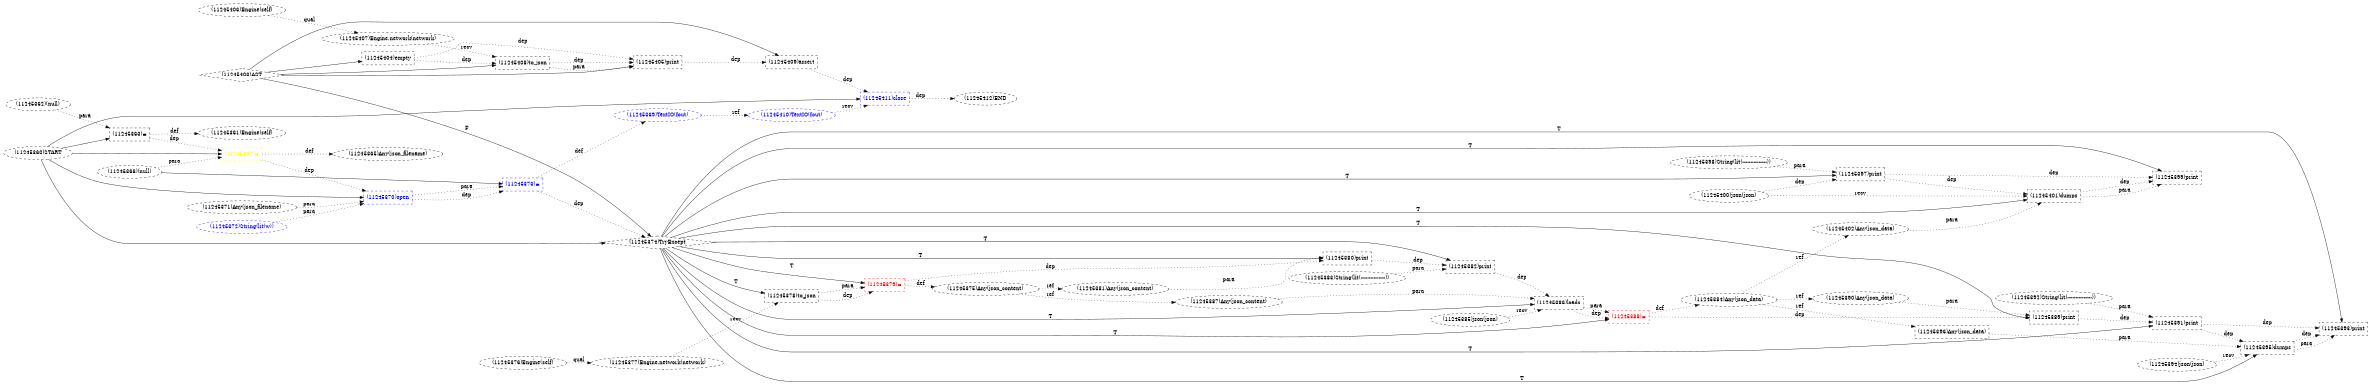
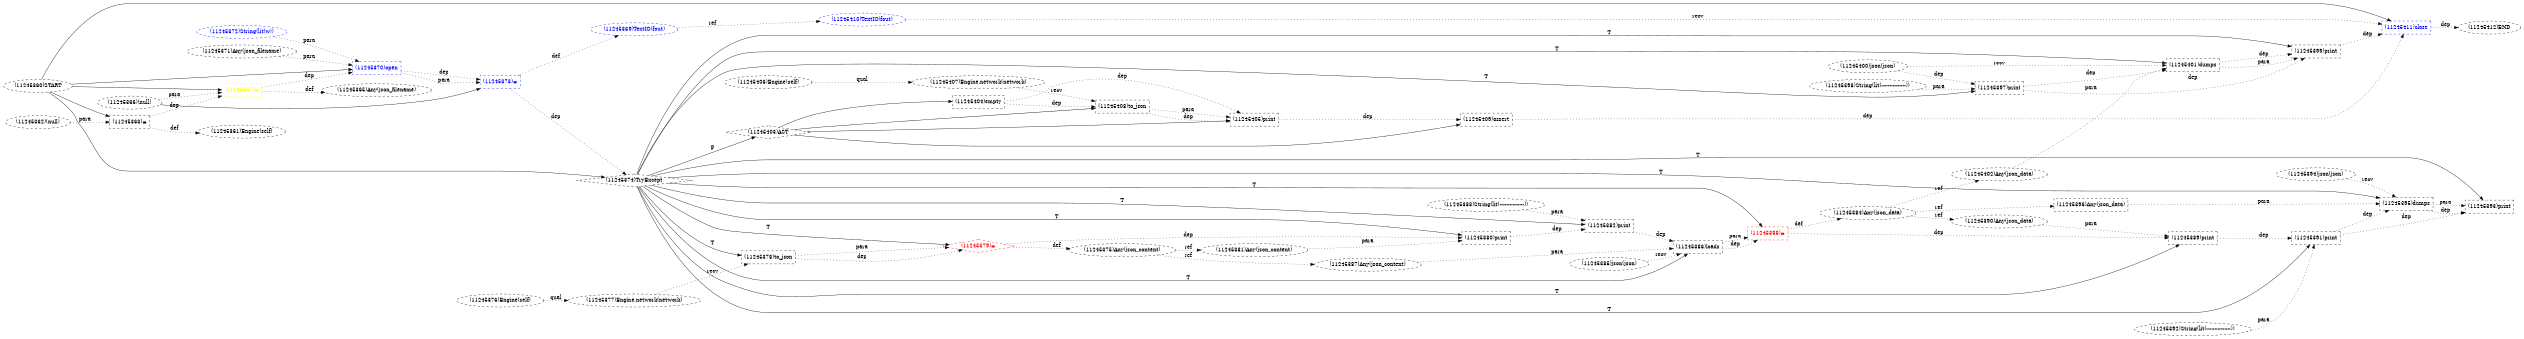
none -> (2359, 40)
(465, 133) -> (700, 157)
(885, 285) -> (978, 246)
